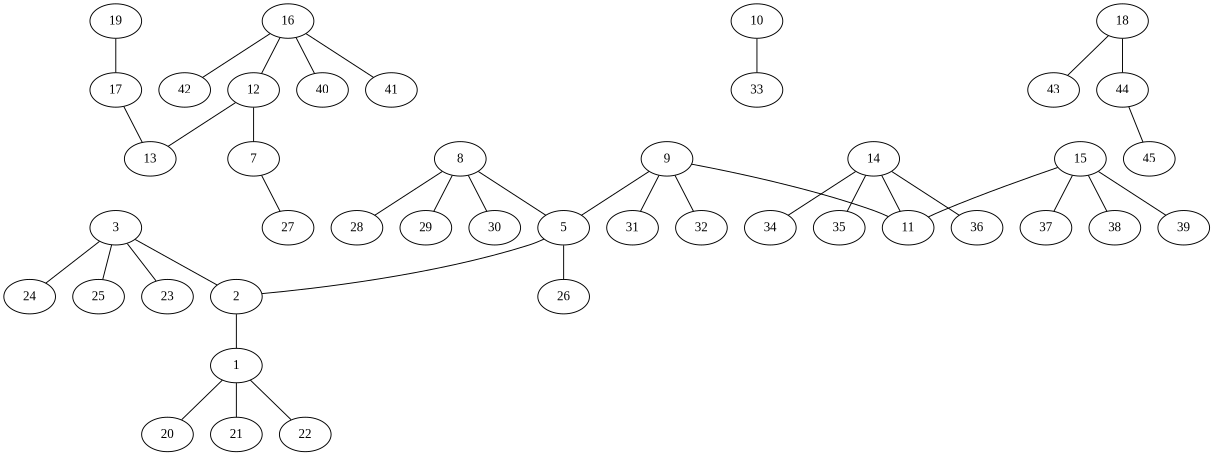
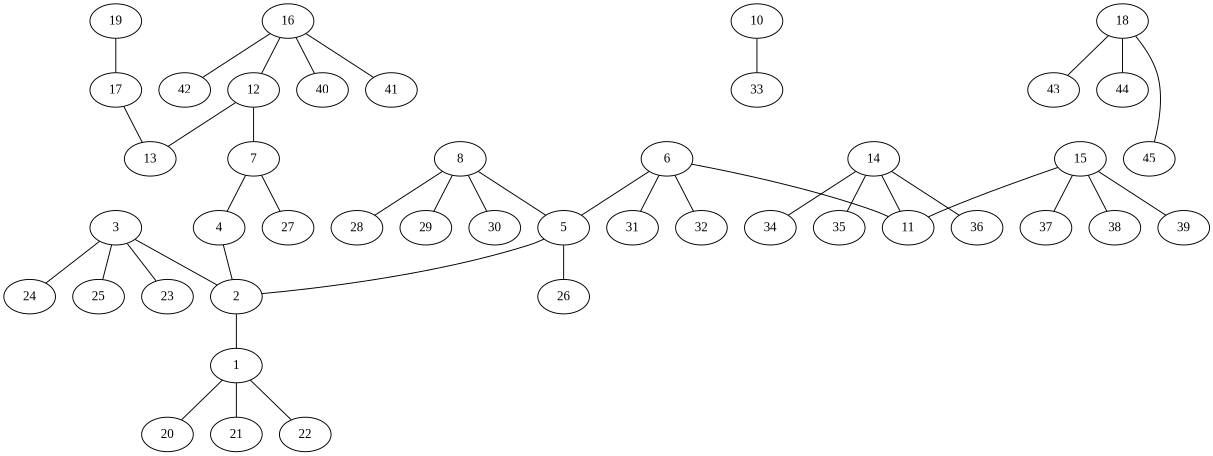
(1136, 124) -> (1160, 86)
(667, 159) -> (667, 159)
none -> (219, 228)
